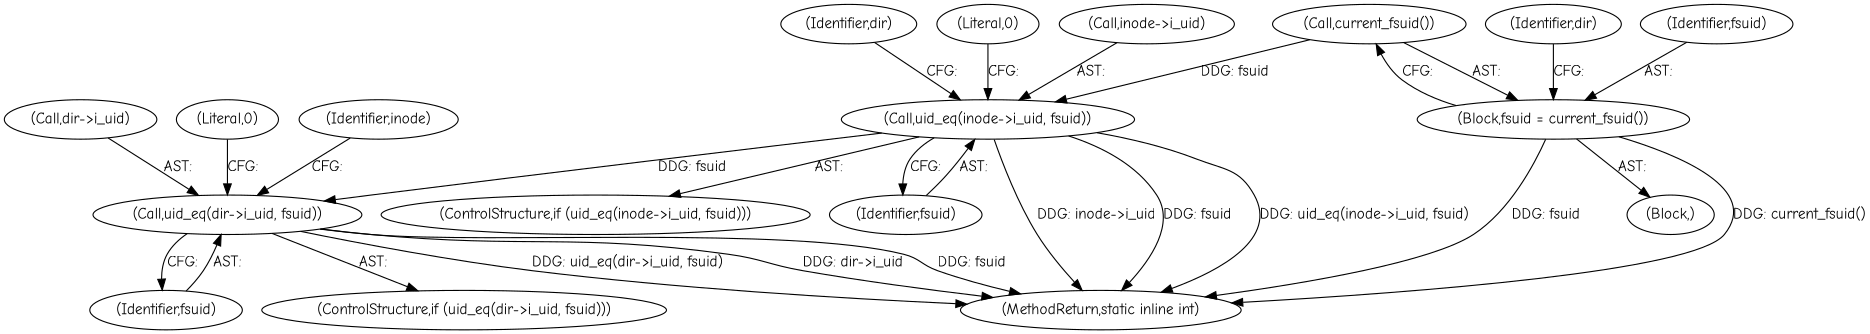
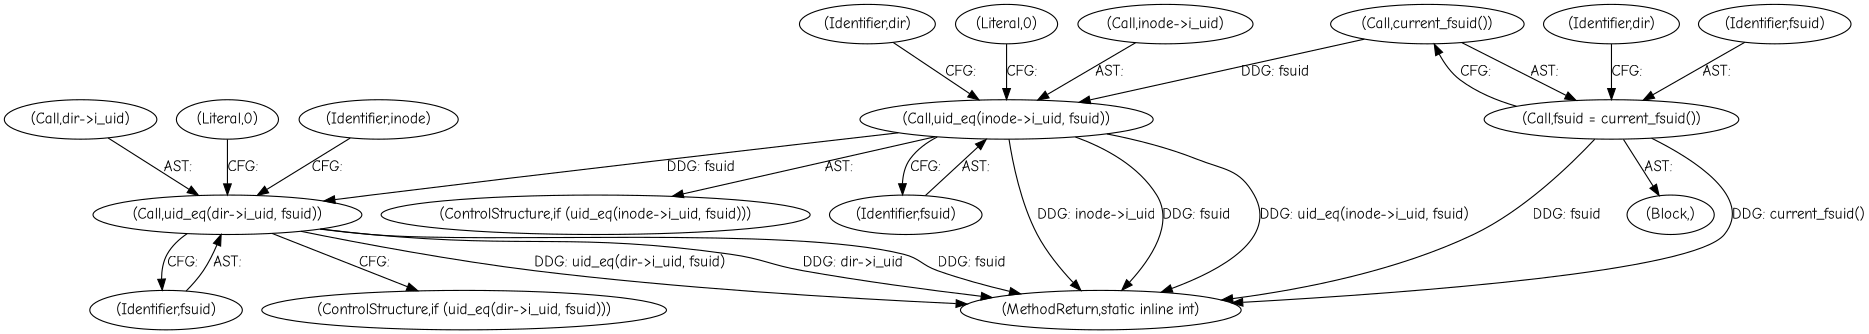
(1553, 119) -> (1611, 119)
(376, 262) -> (377, 262)
